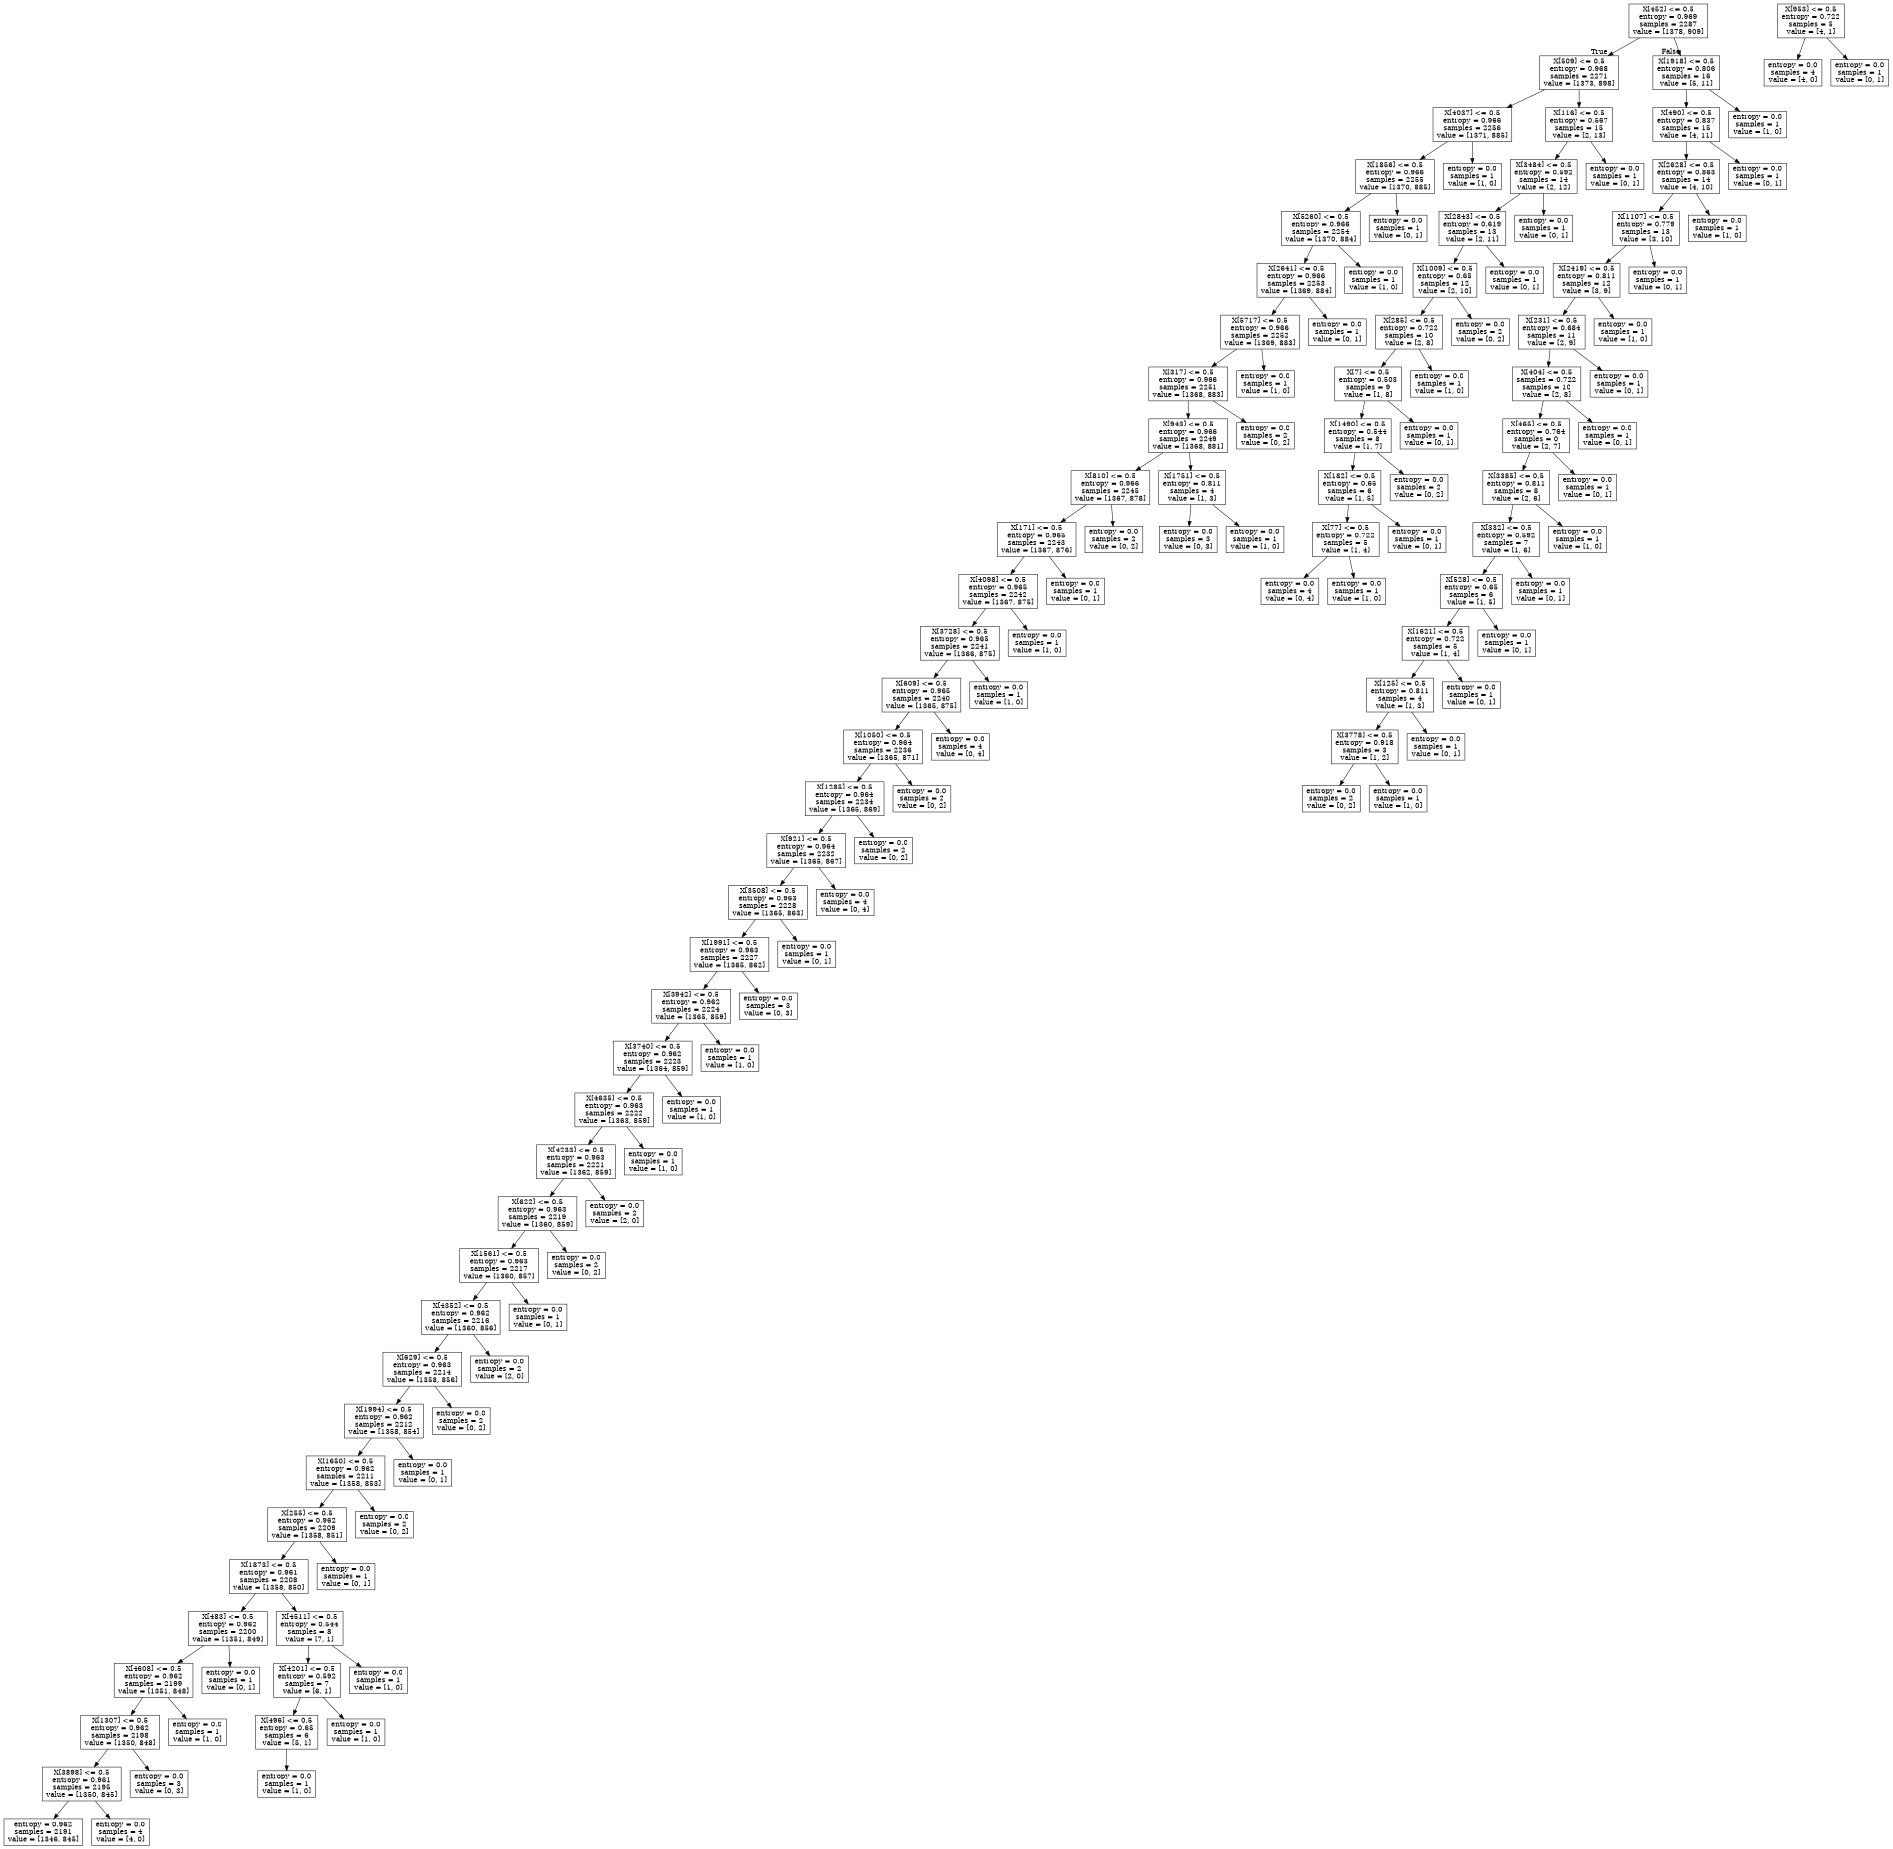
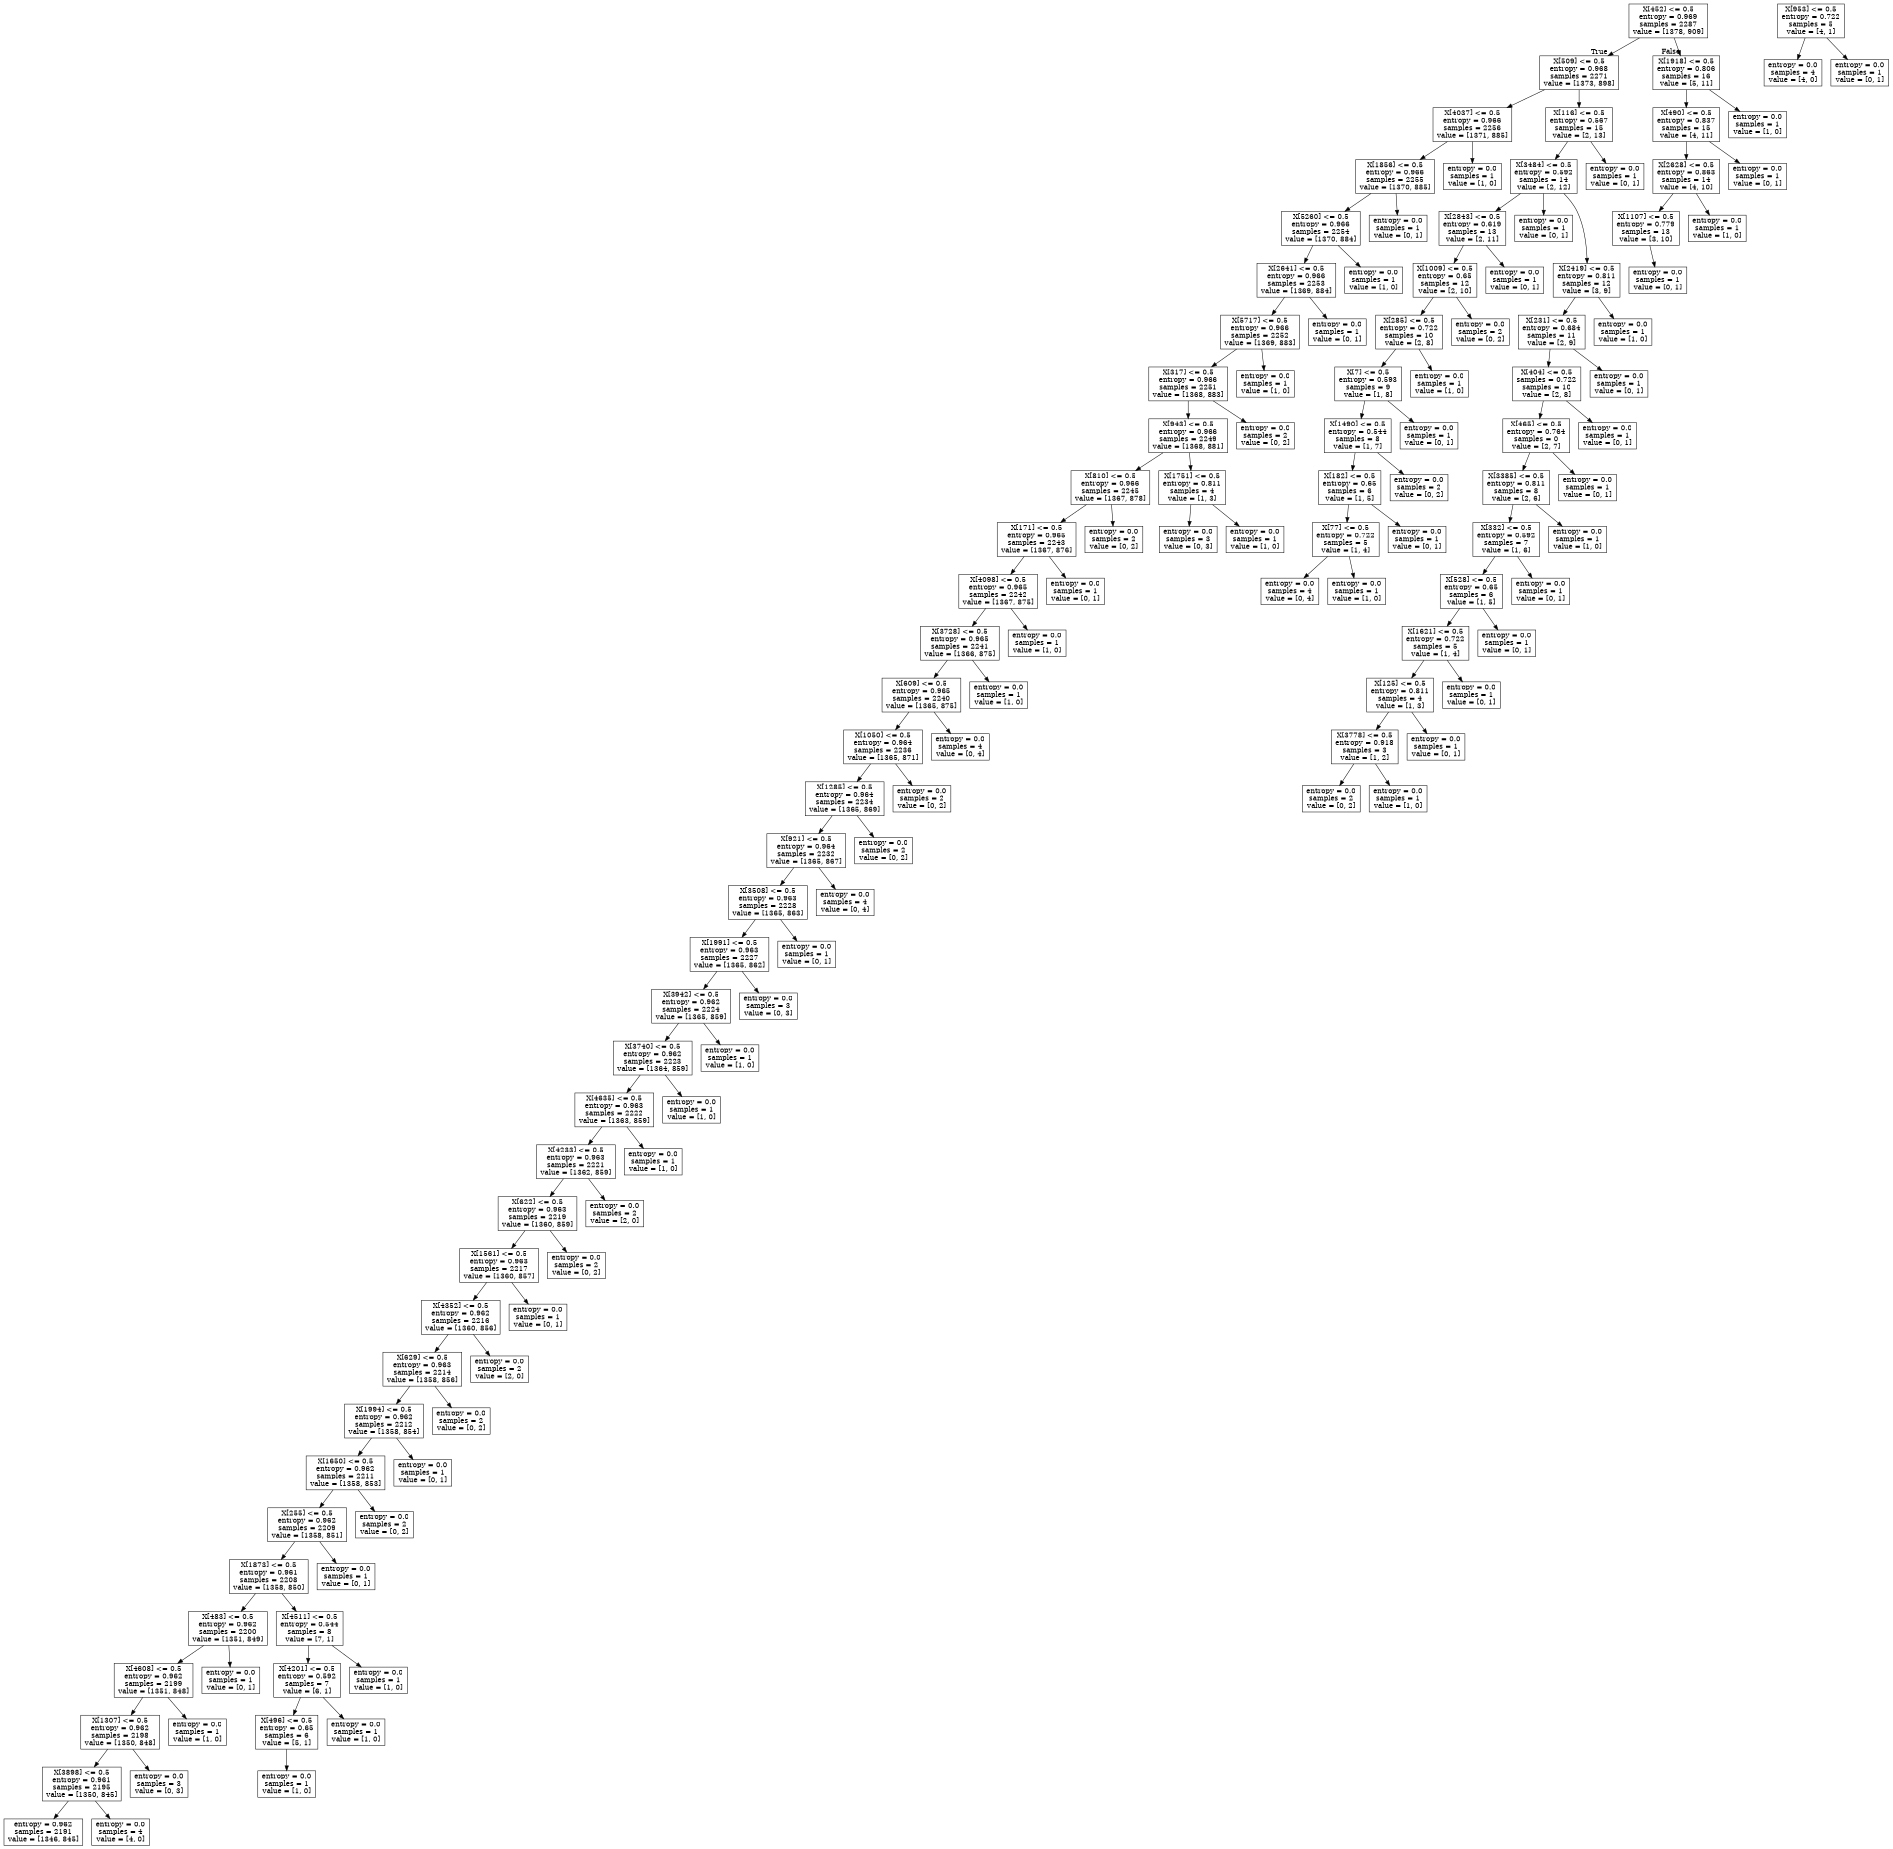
(1618, 253) -> (1582, 223)
(1368, 384) -> (1368, 384)
